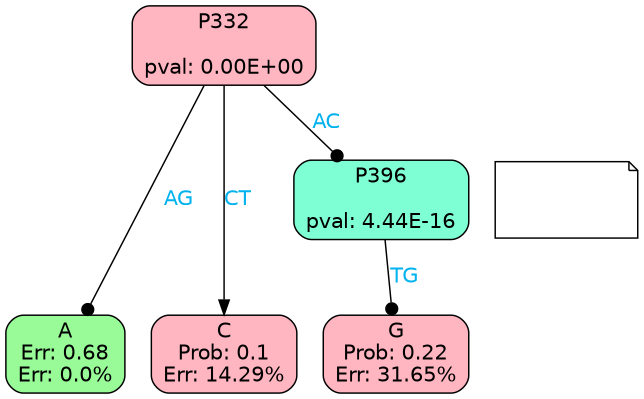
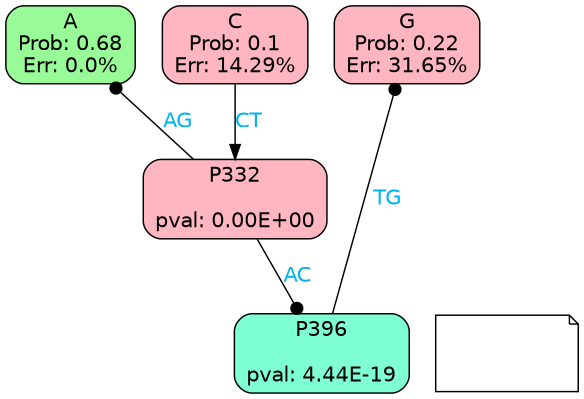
(224, 193) -> (235, 114)
(381, 200) -> (322, 353)
(65, 354) -> (71, 45)
